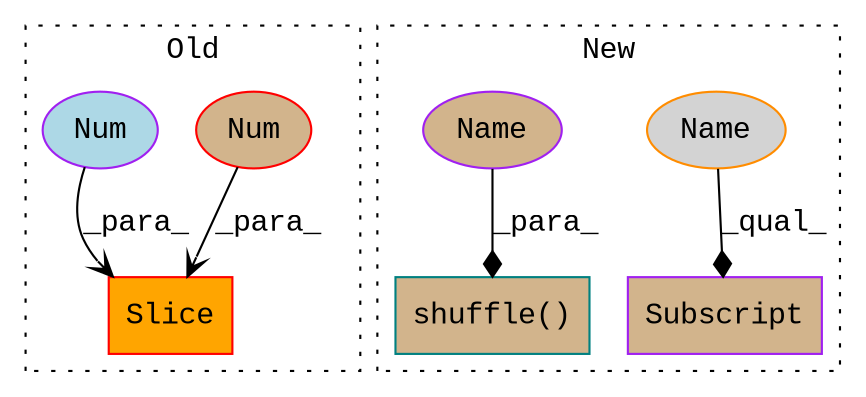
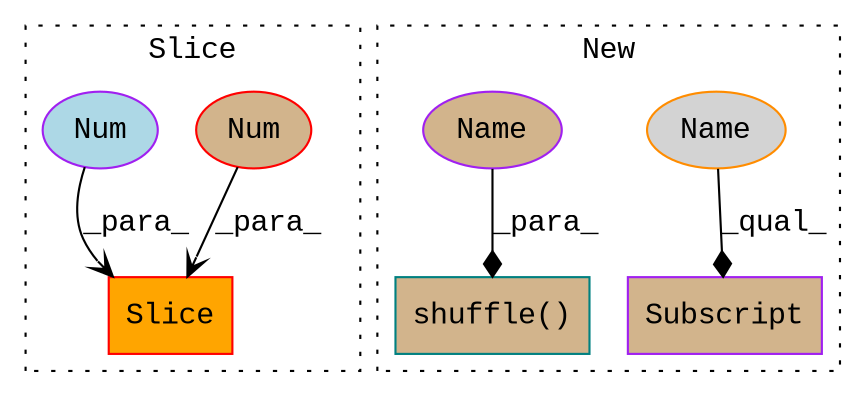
(193, 50) -> (193, 50)
